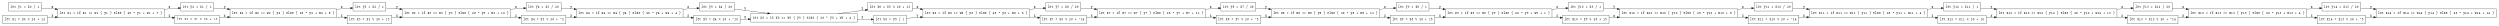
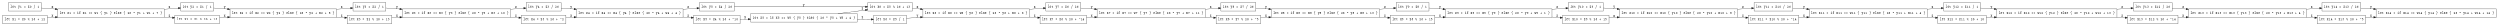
(751, 11) -> (800, 7)
